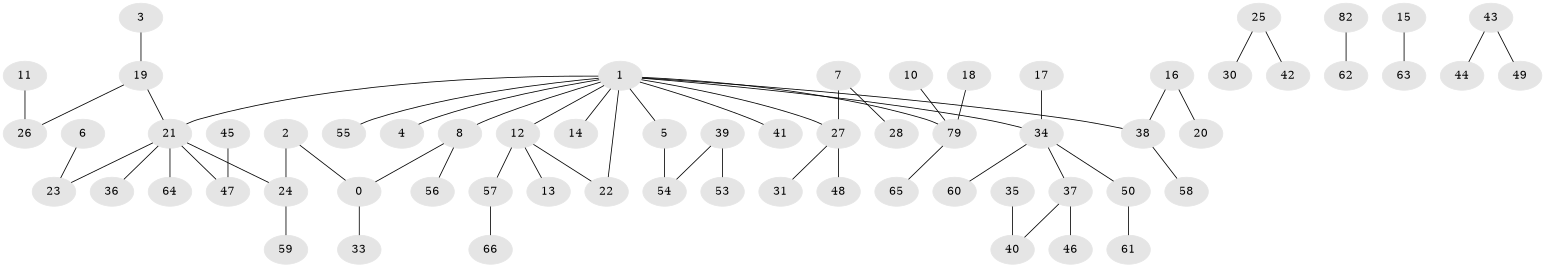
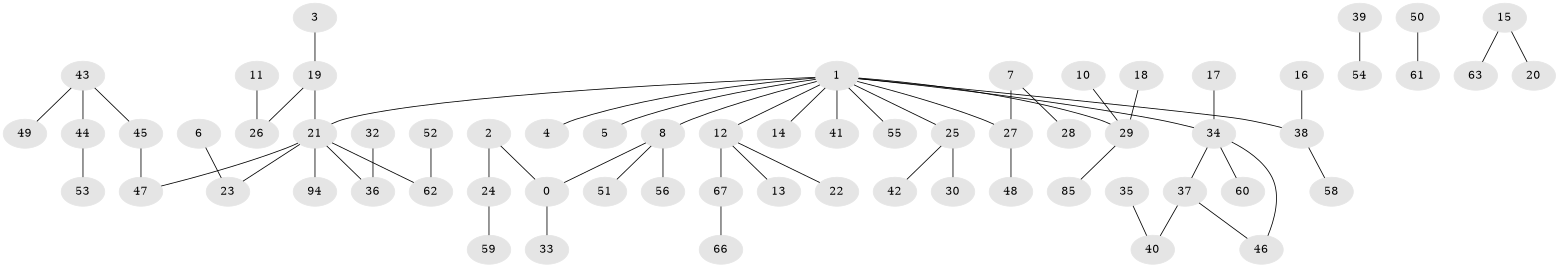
(1346, 18) -> (431, 134)
none -> (112, 105)
(1187, 105) -> (1519, 47)
none -> (373, 134)
(613, 134) -> (895, 105)
(955, 134) -> (1127, 134)
(222, 160) -> (367, 160)
(665, 163) -> none
(723, 163) -> (83, 163)
(1085, 163) -> (1273, 180)
(170, 192) -> (315, 192)
(491, 192) -> (721, 192)
none -> (605, 192)
(781, 192) -> none
(897, 192) -> (1069, 192)
